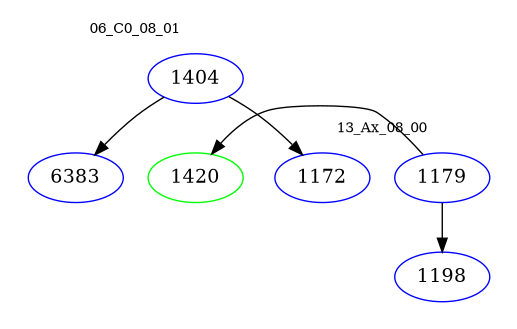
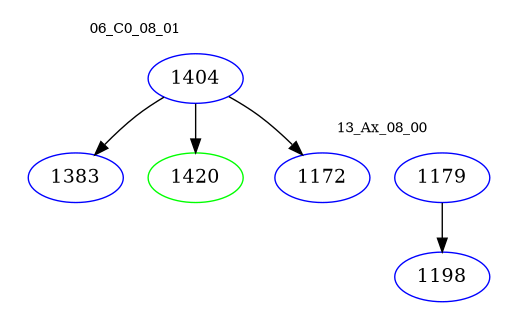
(325, 106) -> (196, 121)
(76, 178) -> (76, 178)
